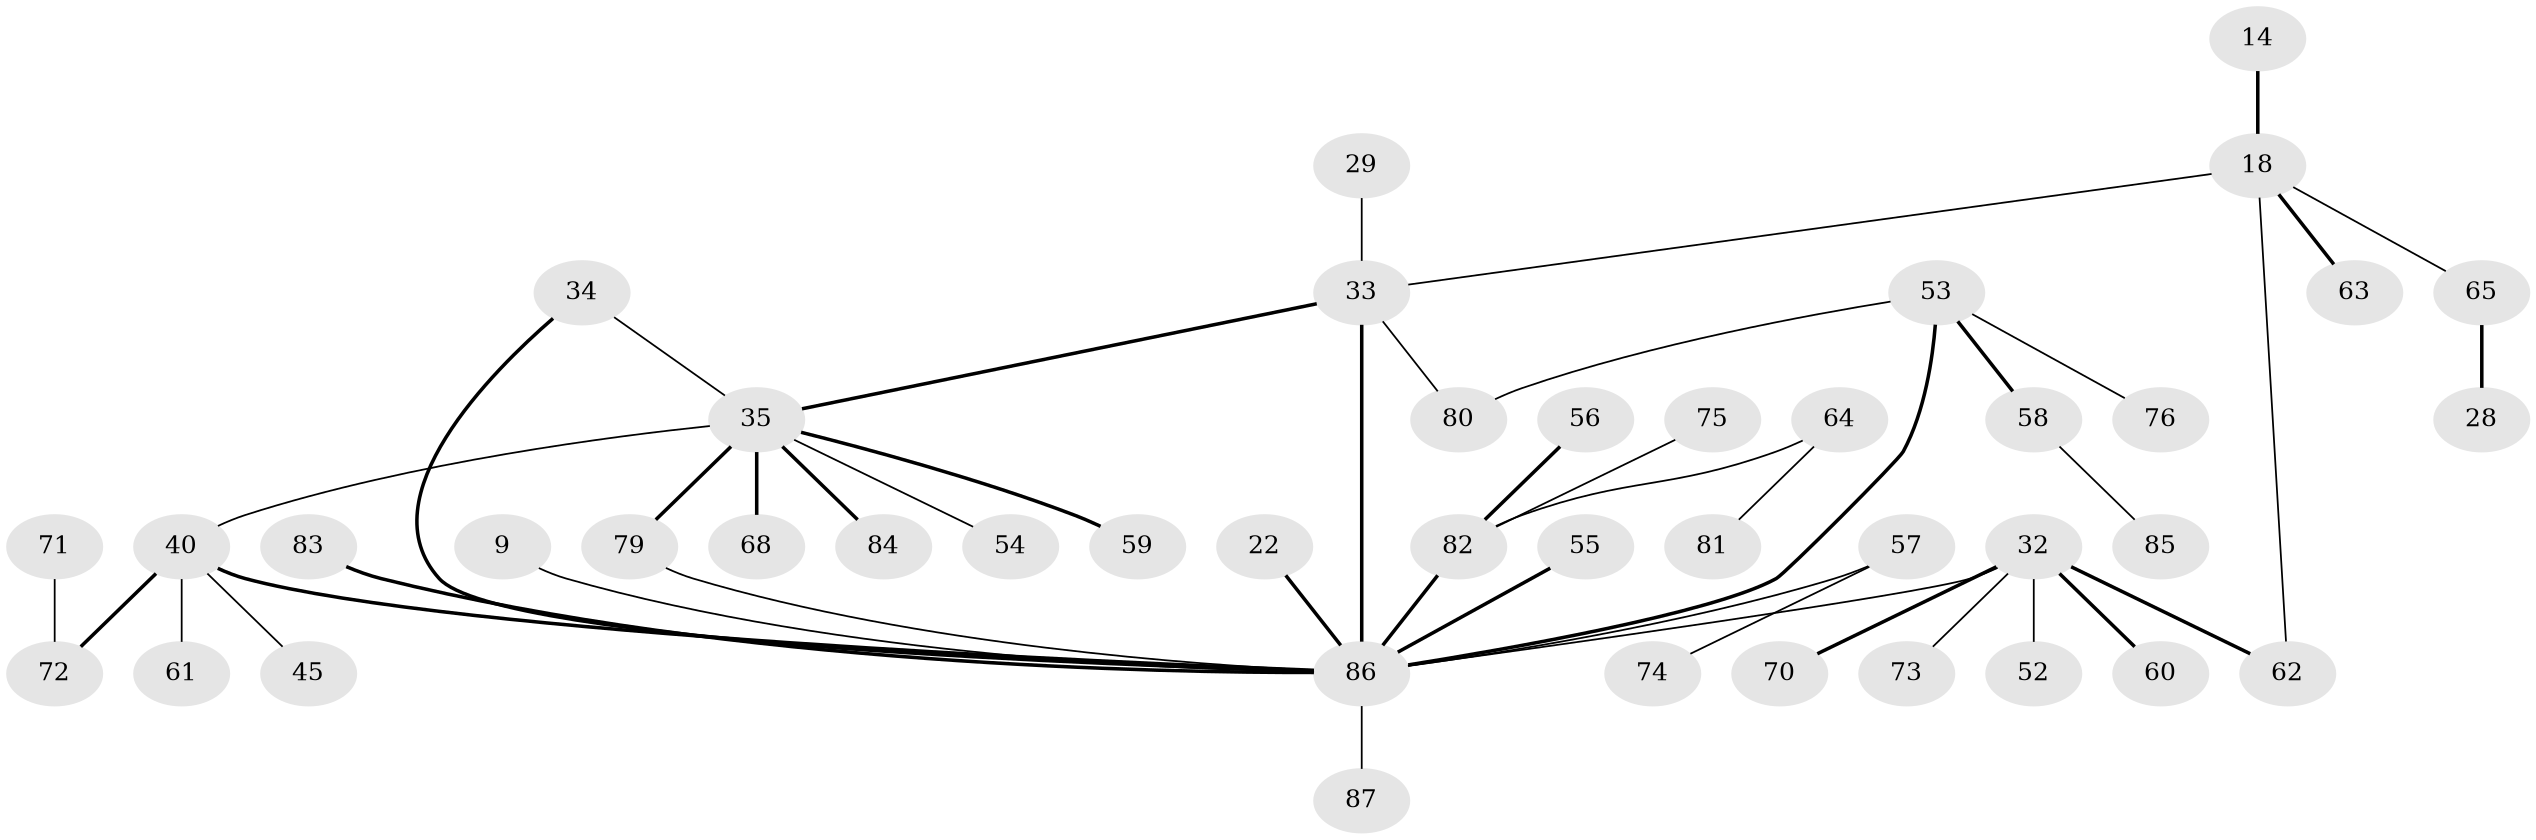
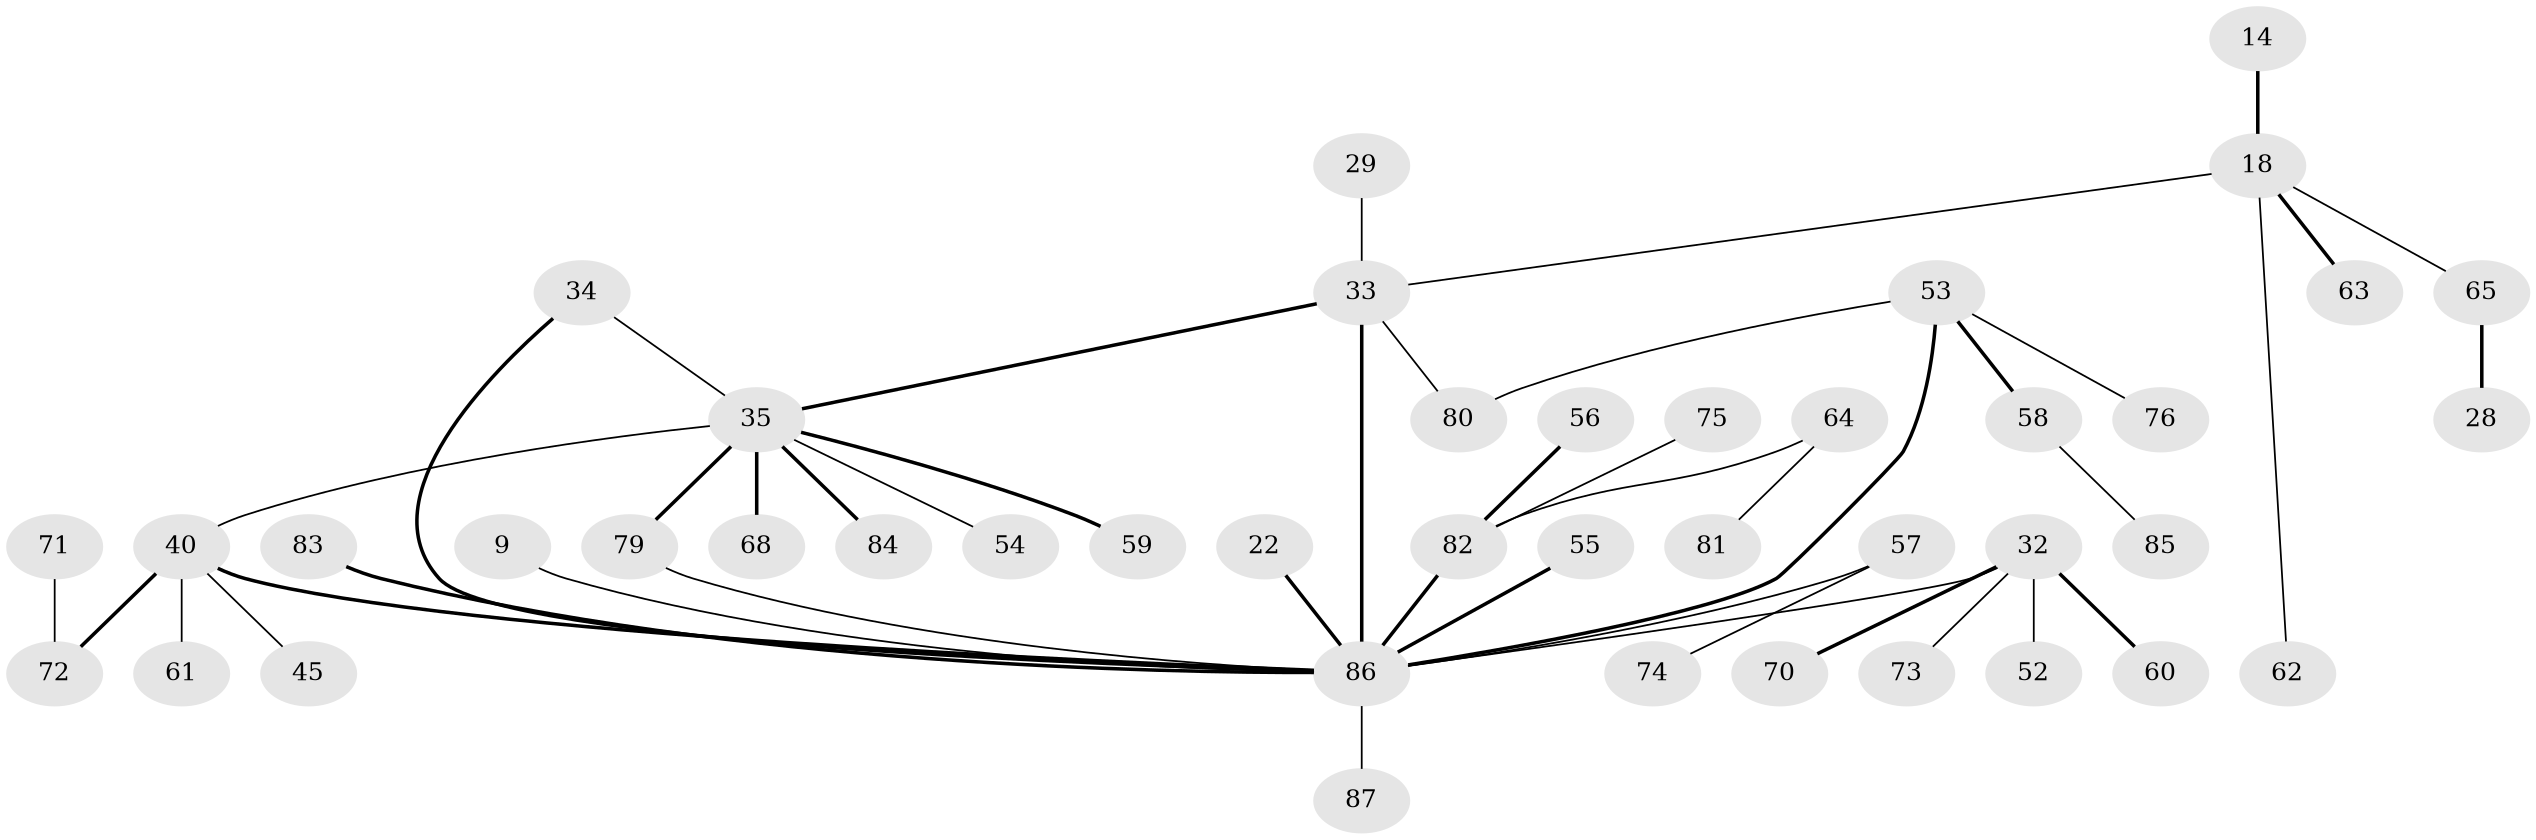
(2161, 610) -> none
